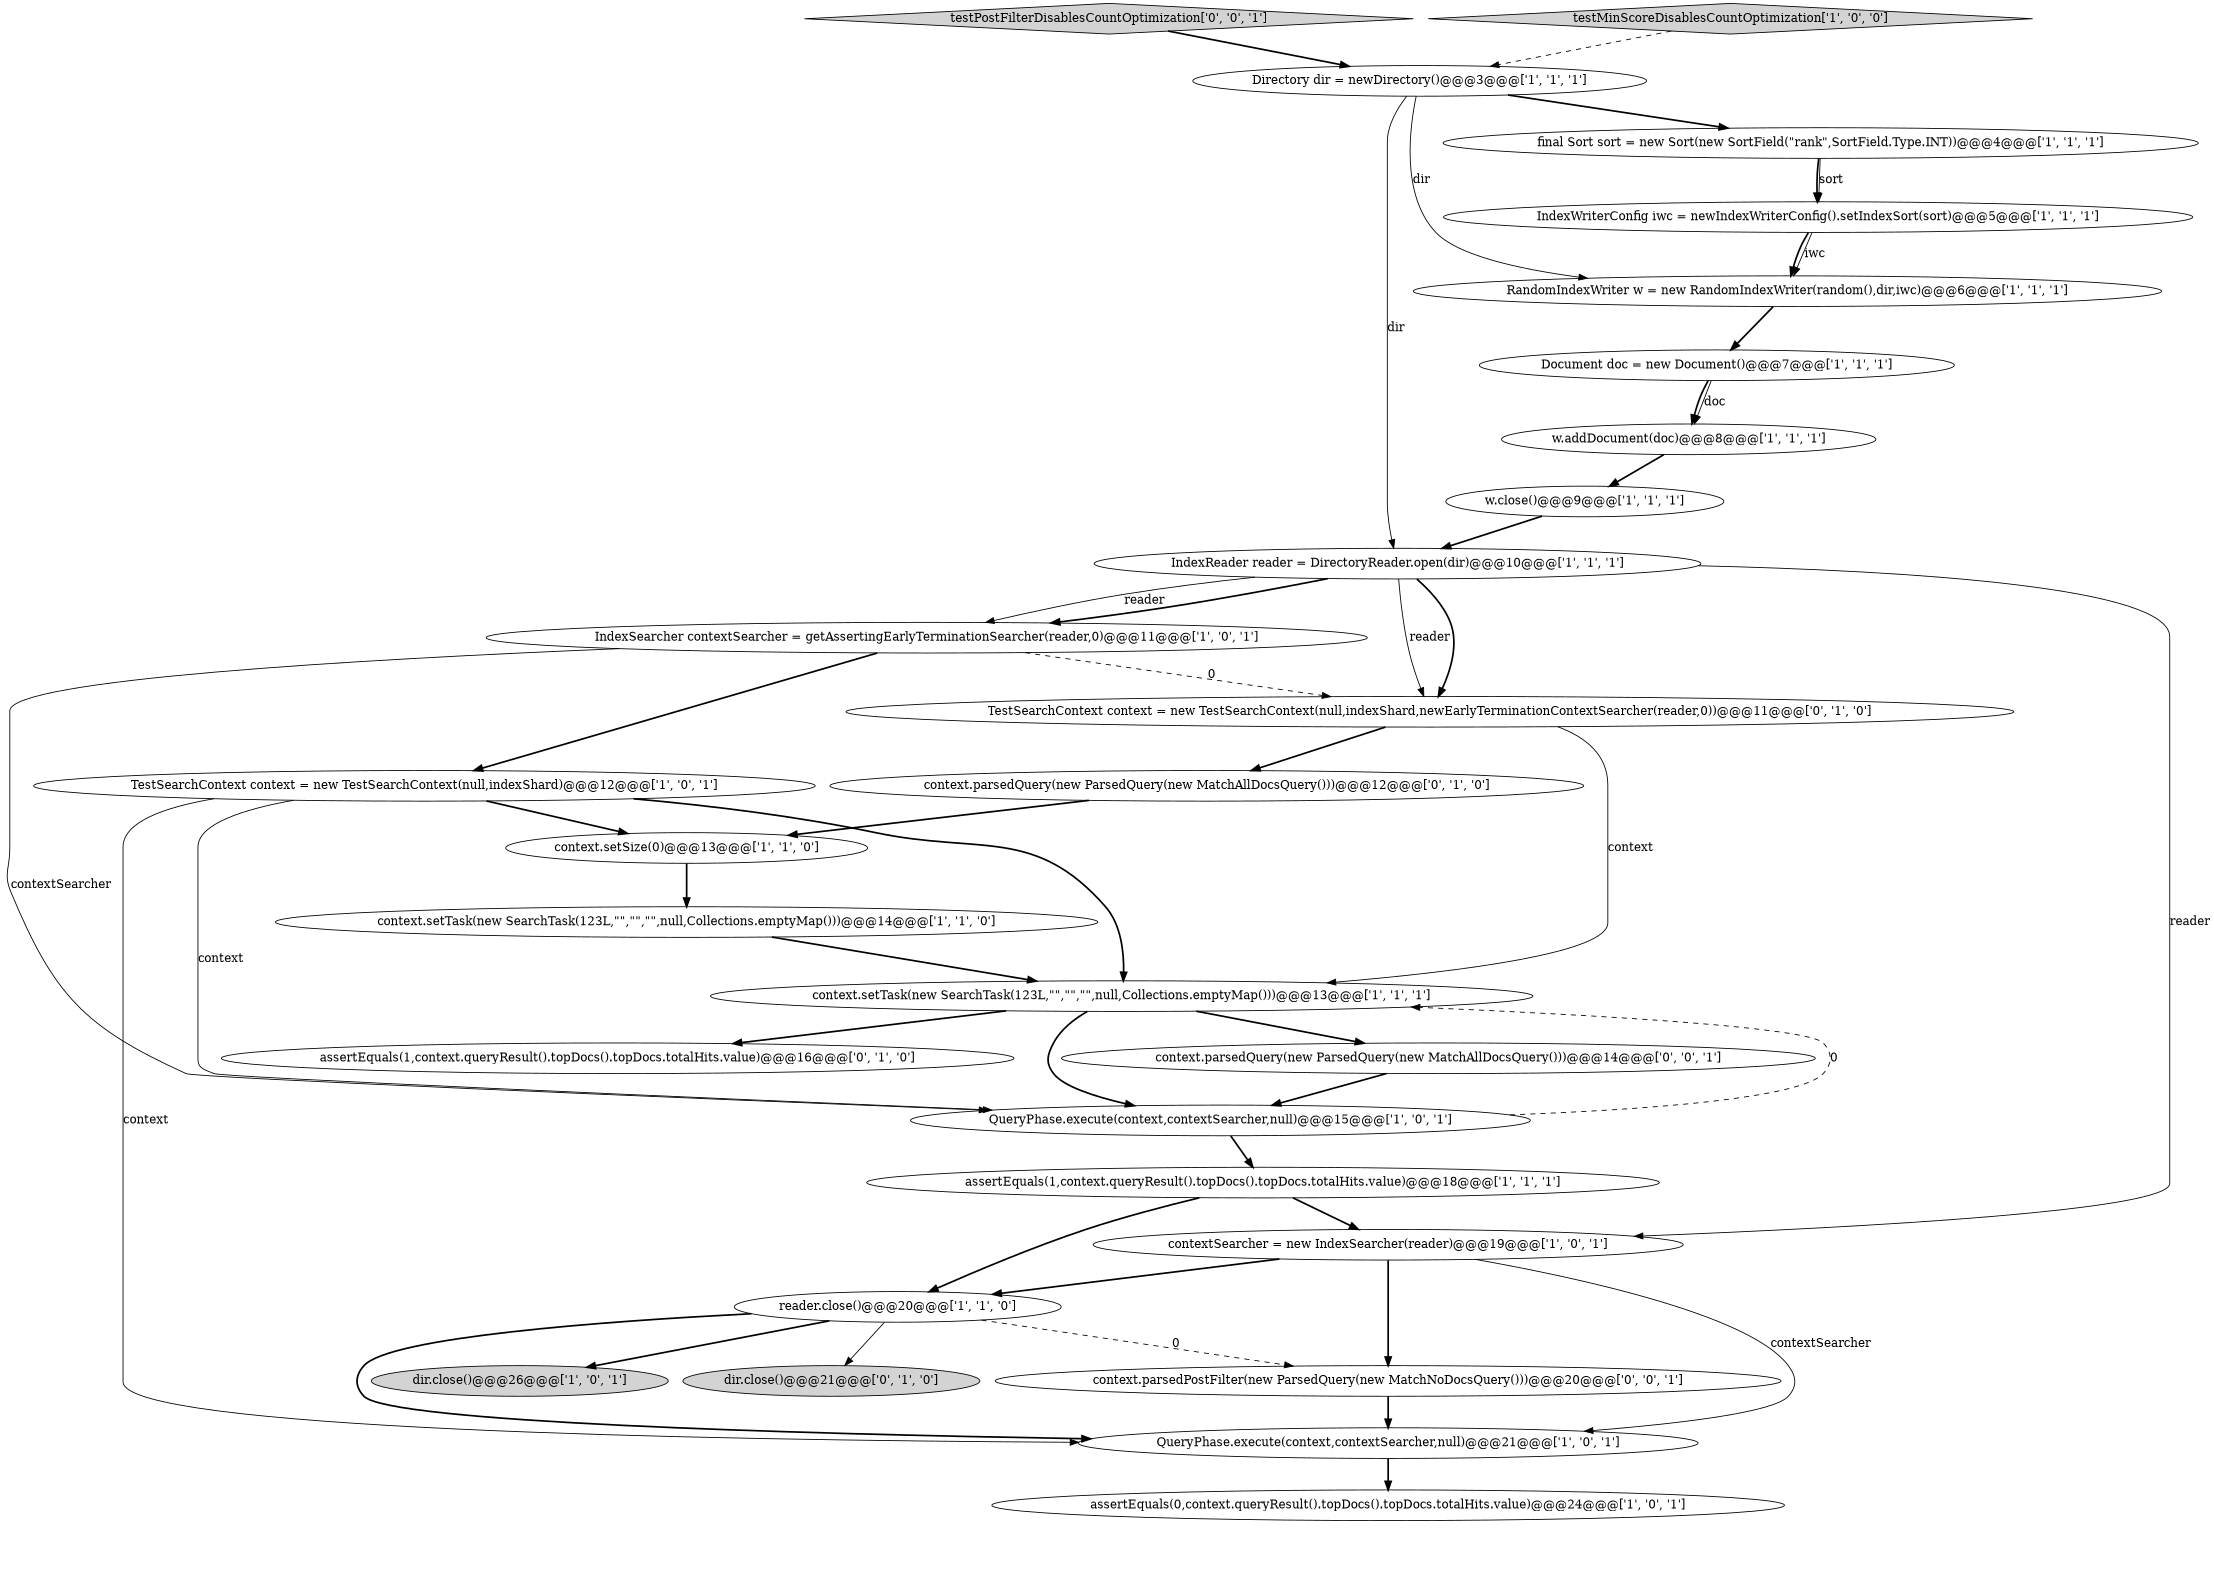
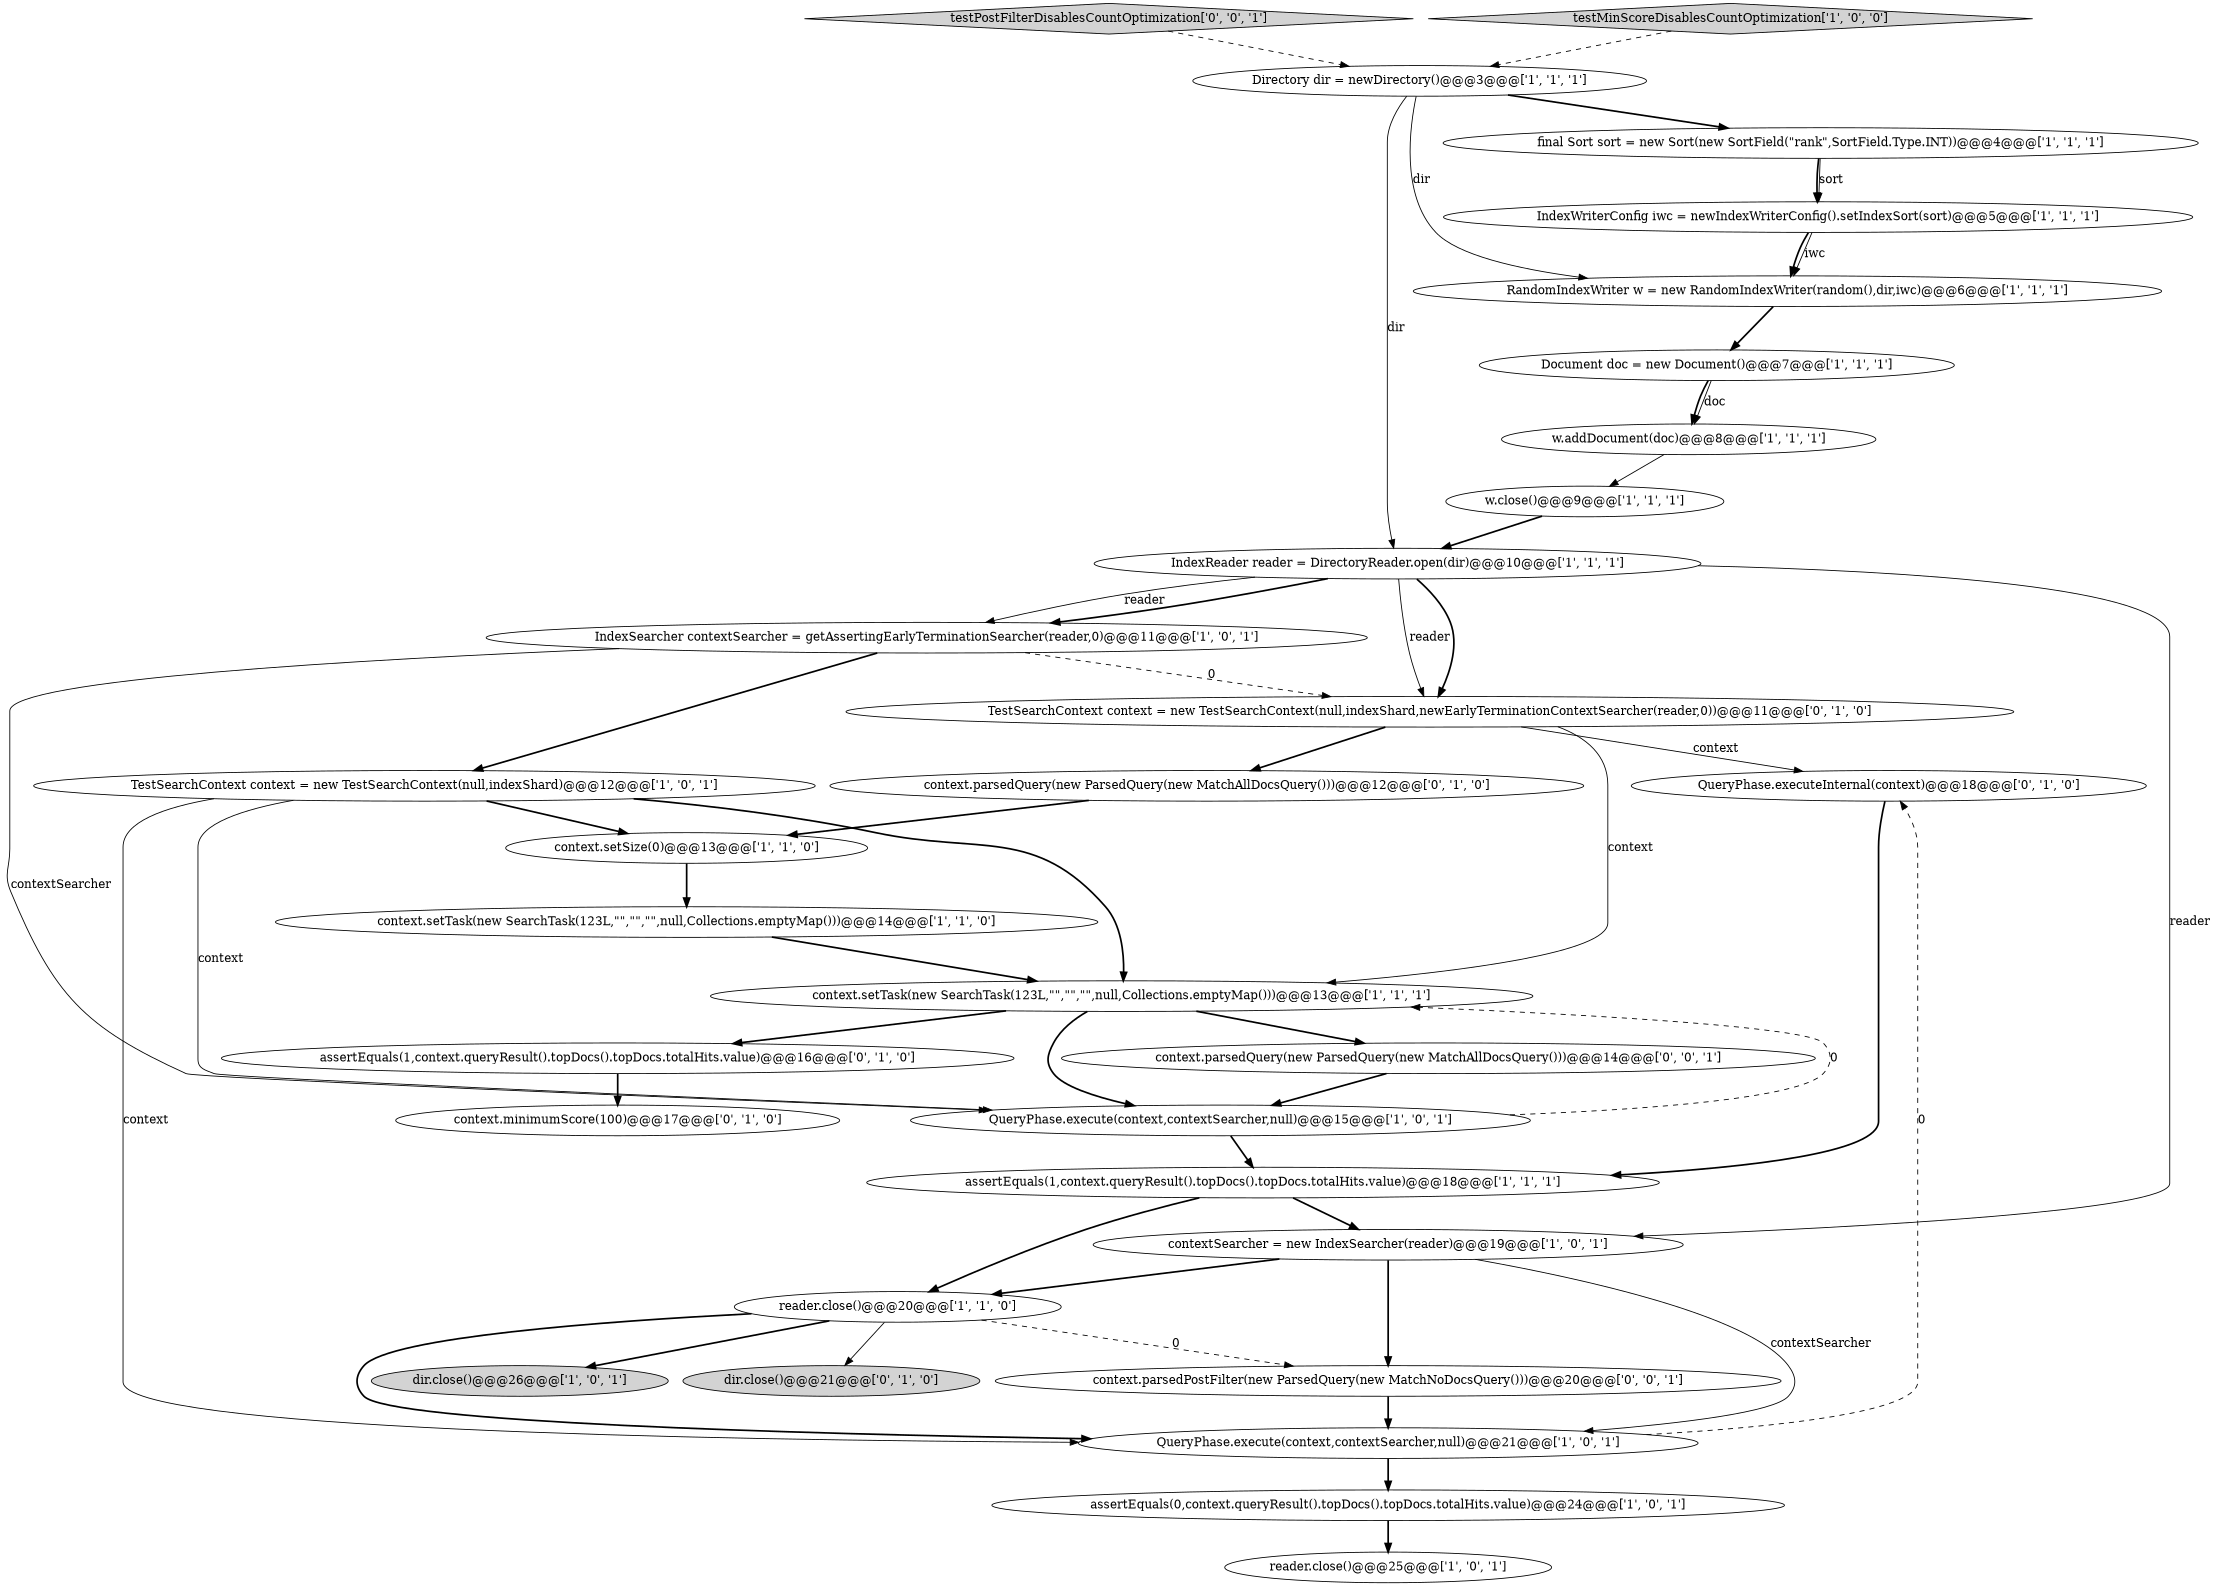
(1254, 48) -> (1254, 48)
(1641, 468) -> (1641, 468)
none -> (1889, 786)
none -> (618, 1120)
none -> (1388, 1567)
